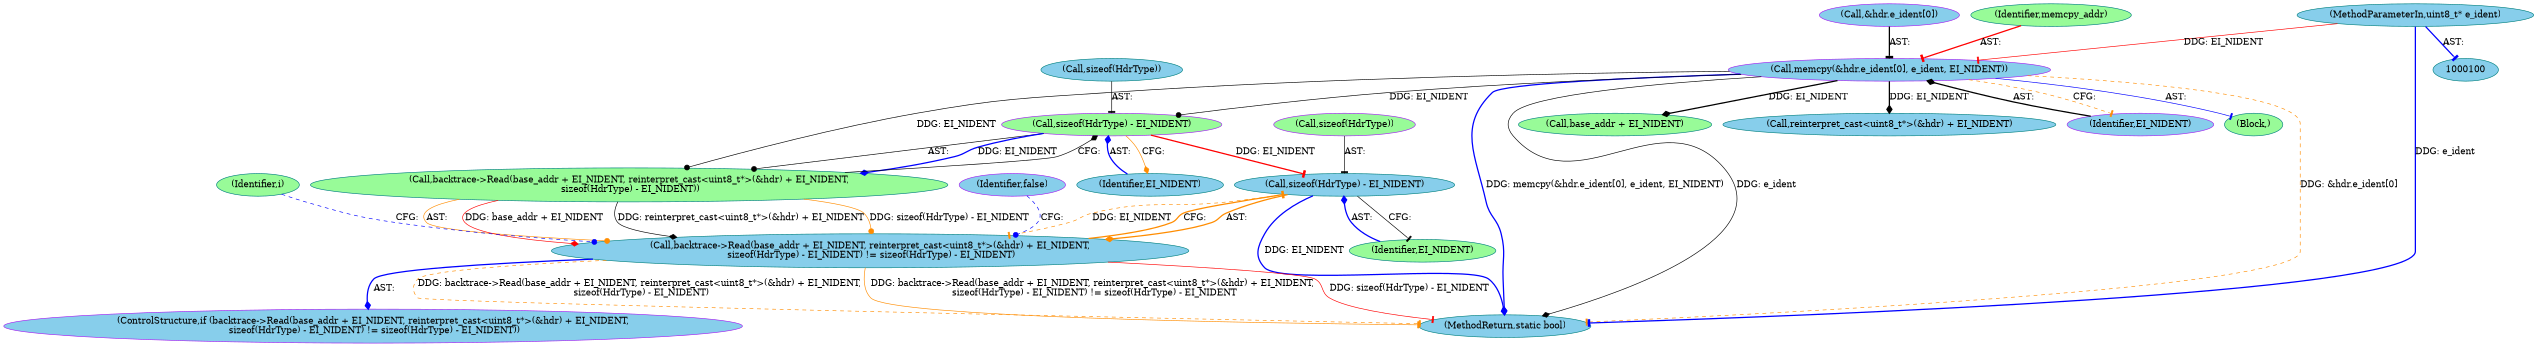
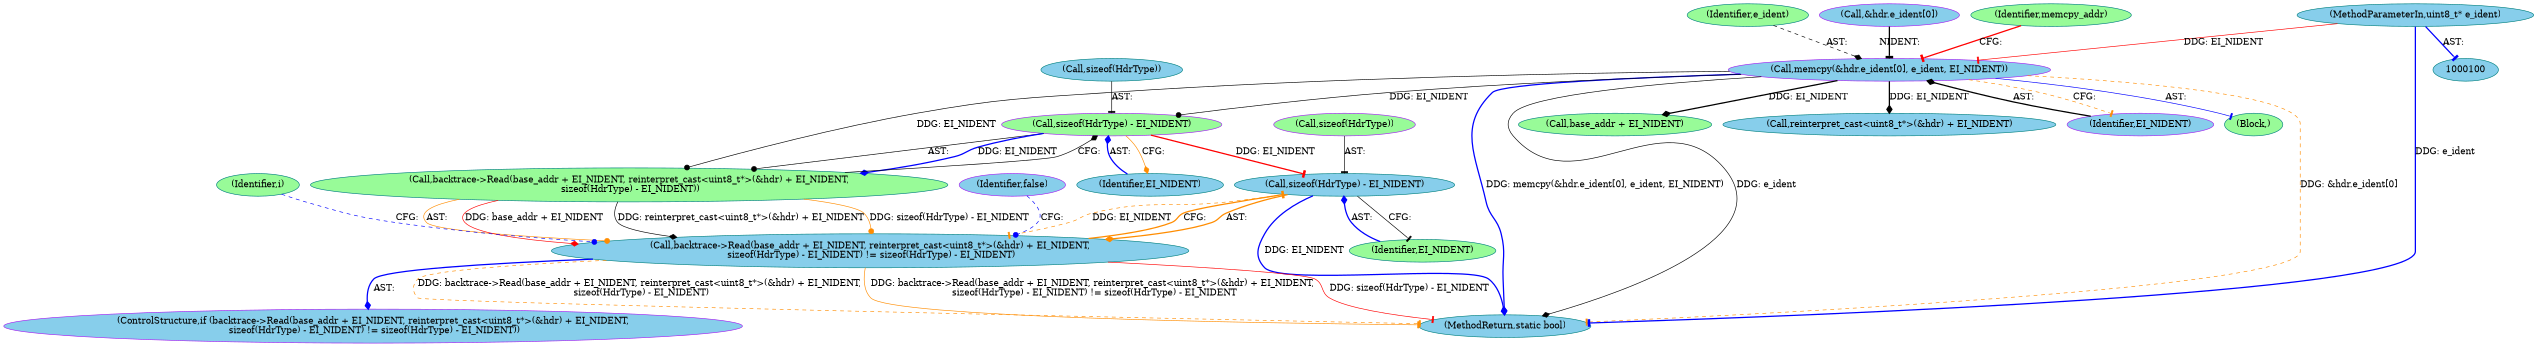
none -> (1748, 15)
(1901, 42) -> (1901, 42)
(1992, 42) -> (1992, 42)
